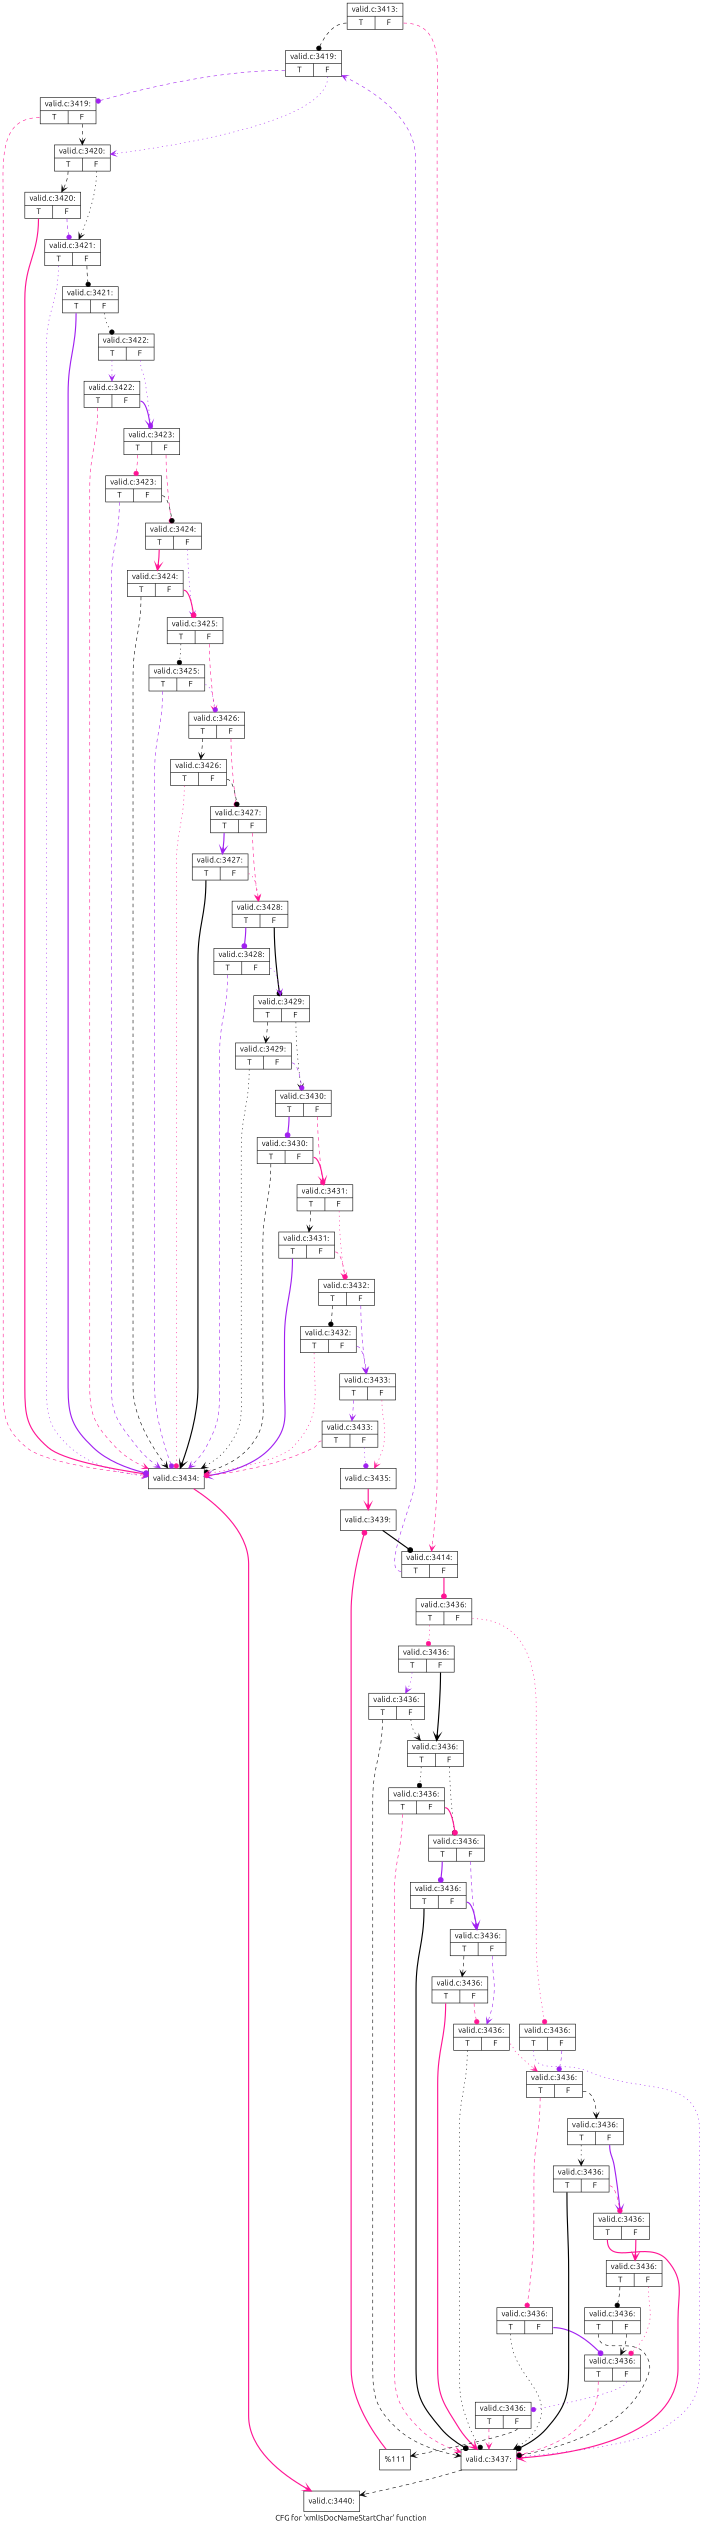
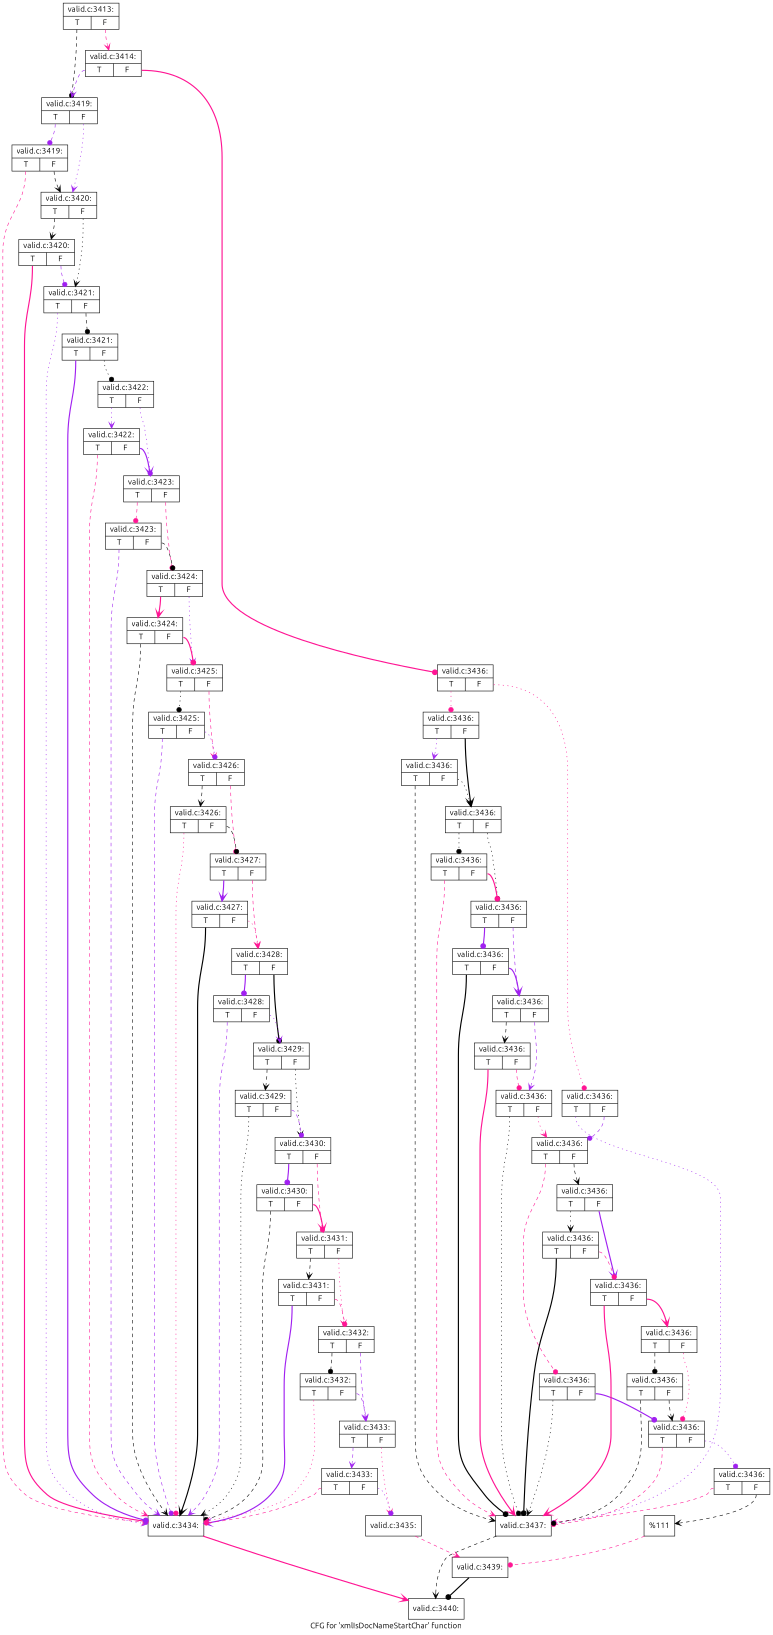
(368, 1496) -> (435, 1545)
(395, 1539) -> (460, 1587)
(351, 1996) -> (580, 1555)
